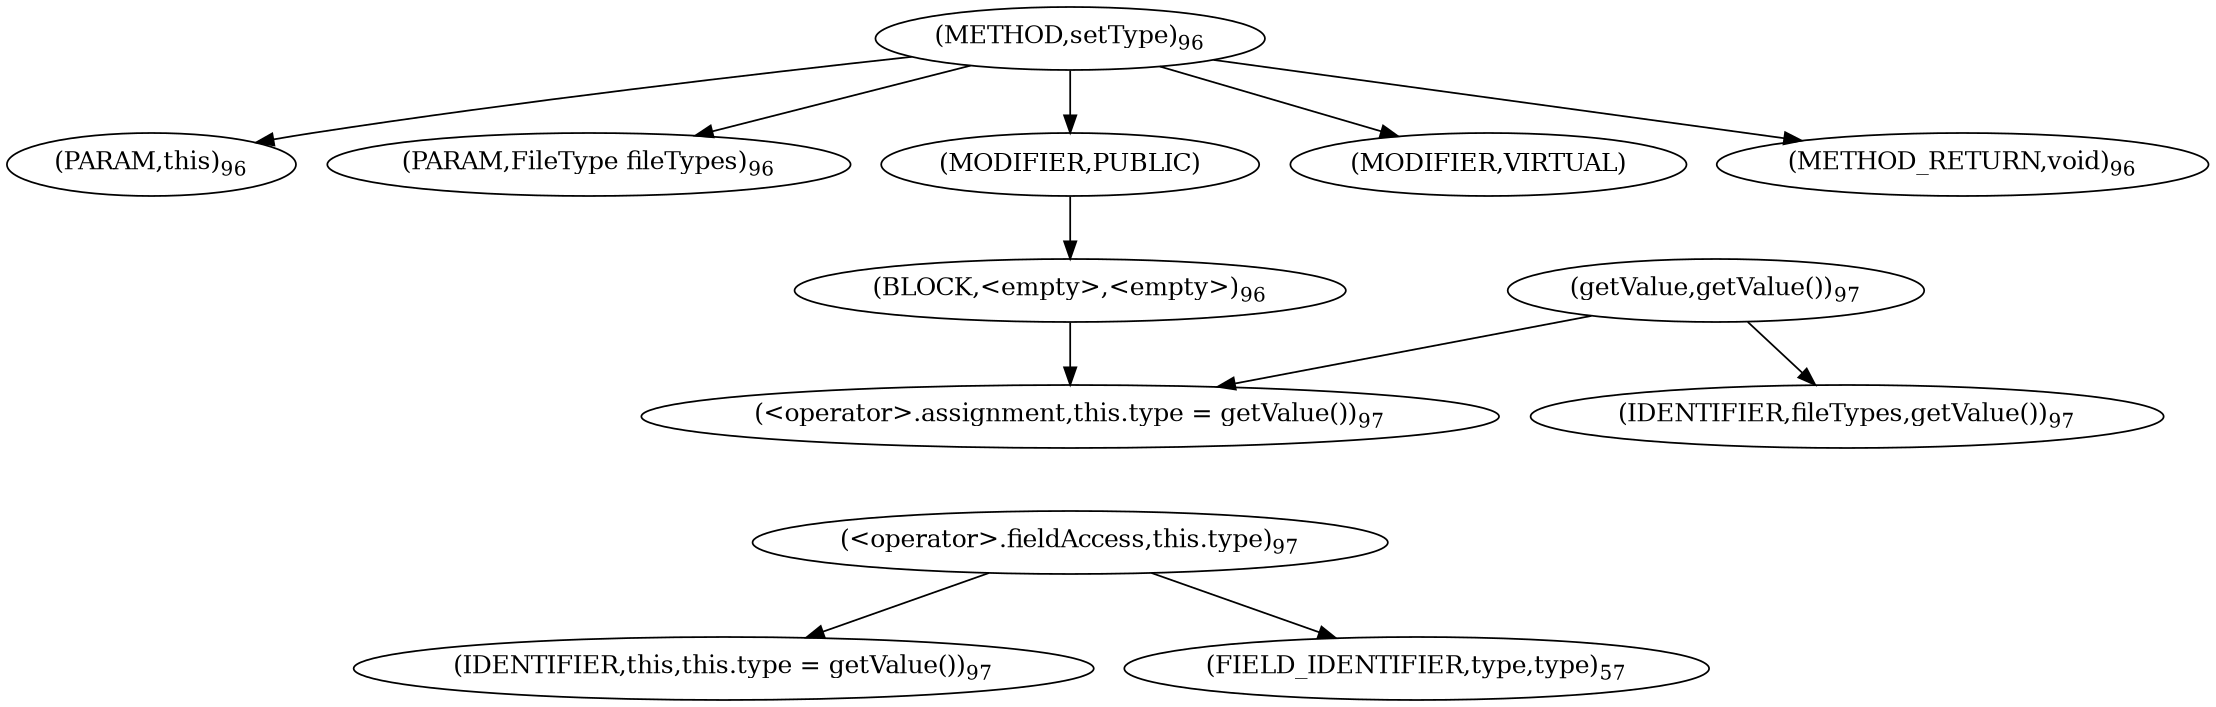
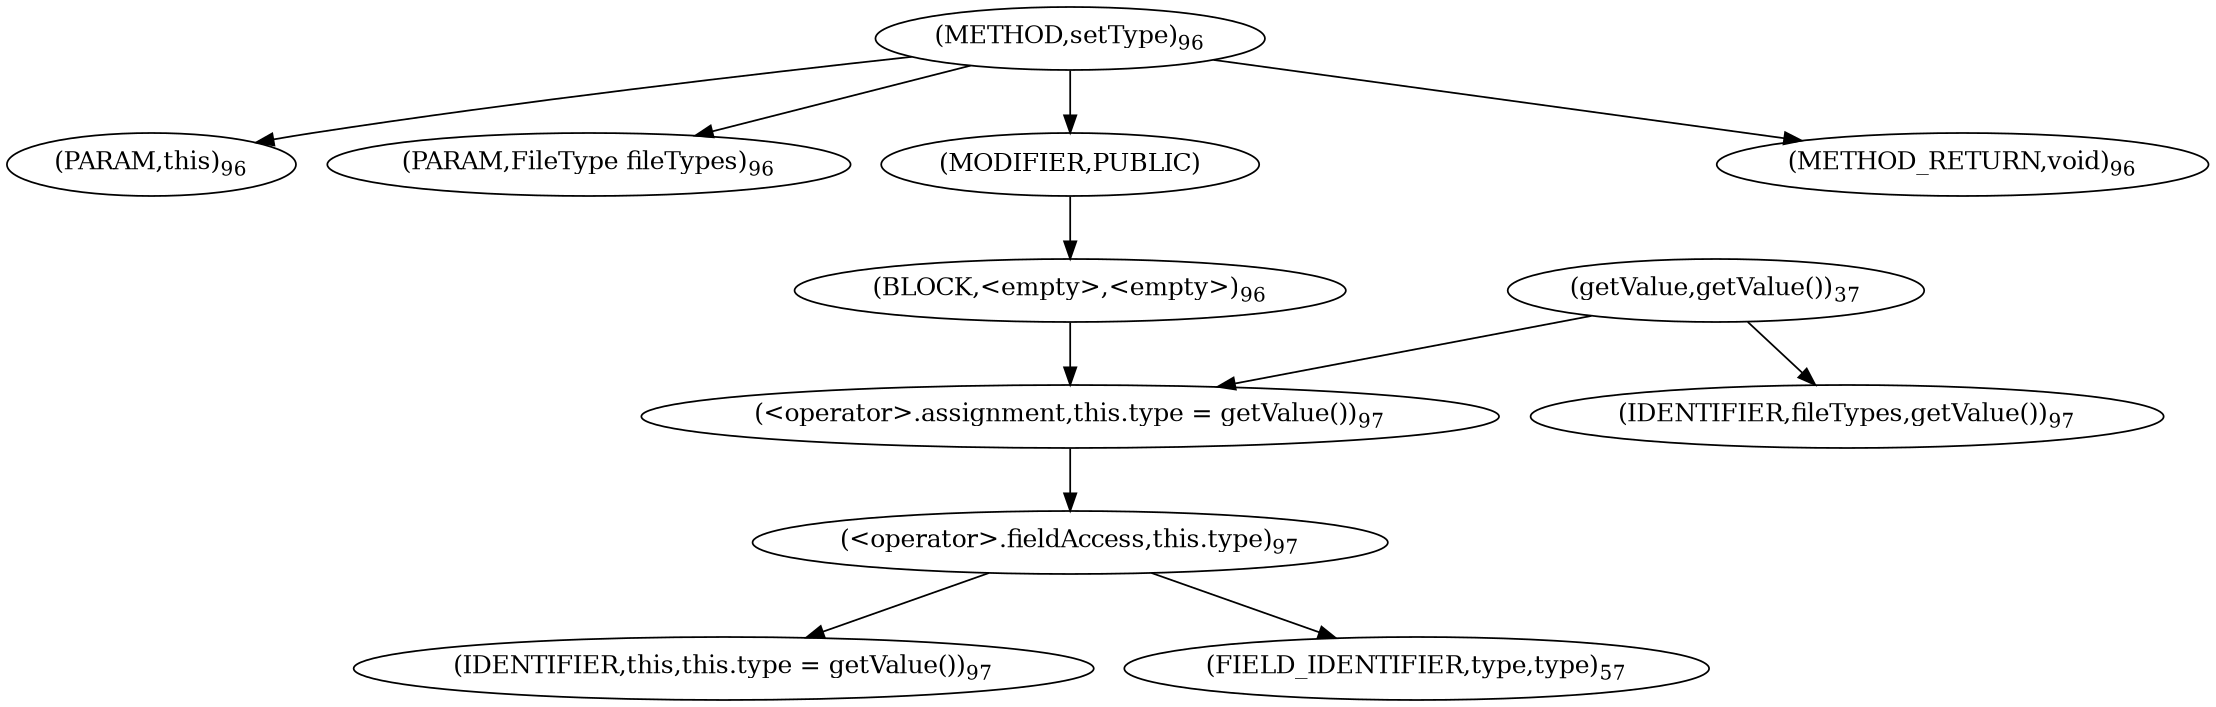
(1488, 164) -> none
(1848, 288) -> (1848, 288)
none -> (1070, 471)
